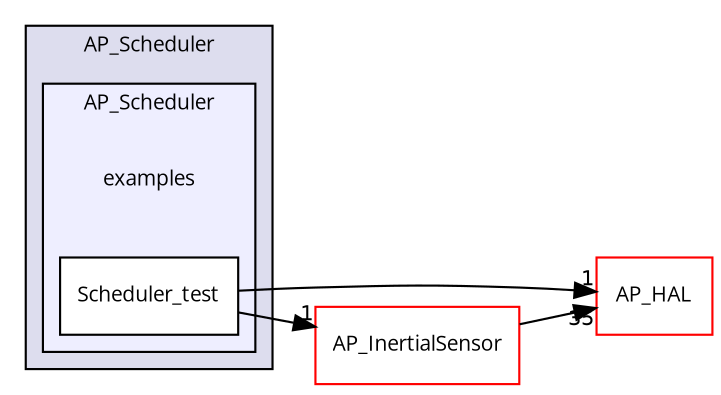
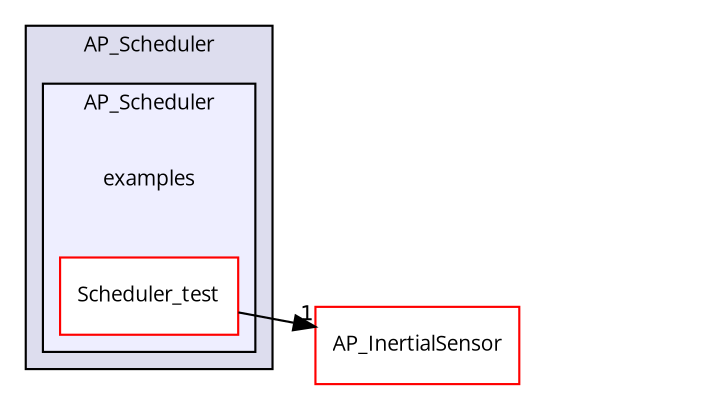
(149, 296) -> (149, 296)
(654, 296) -> none
